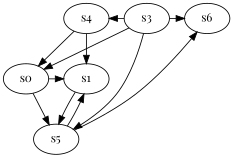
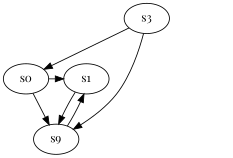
(86, 18) -> none
(207, 18) -> none
(56, 139) -> (56, 139)
